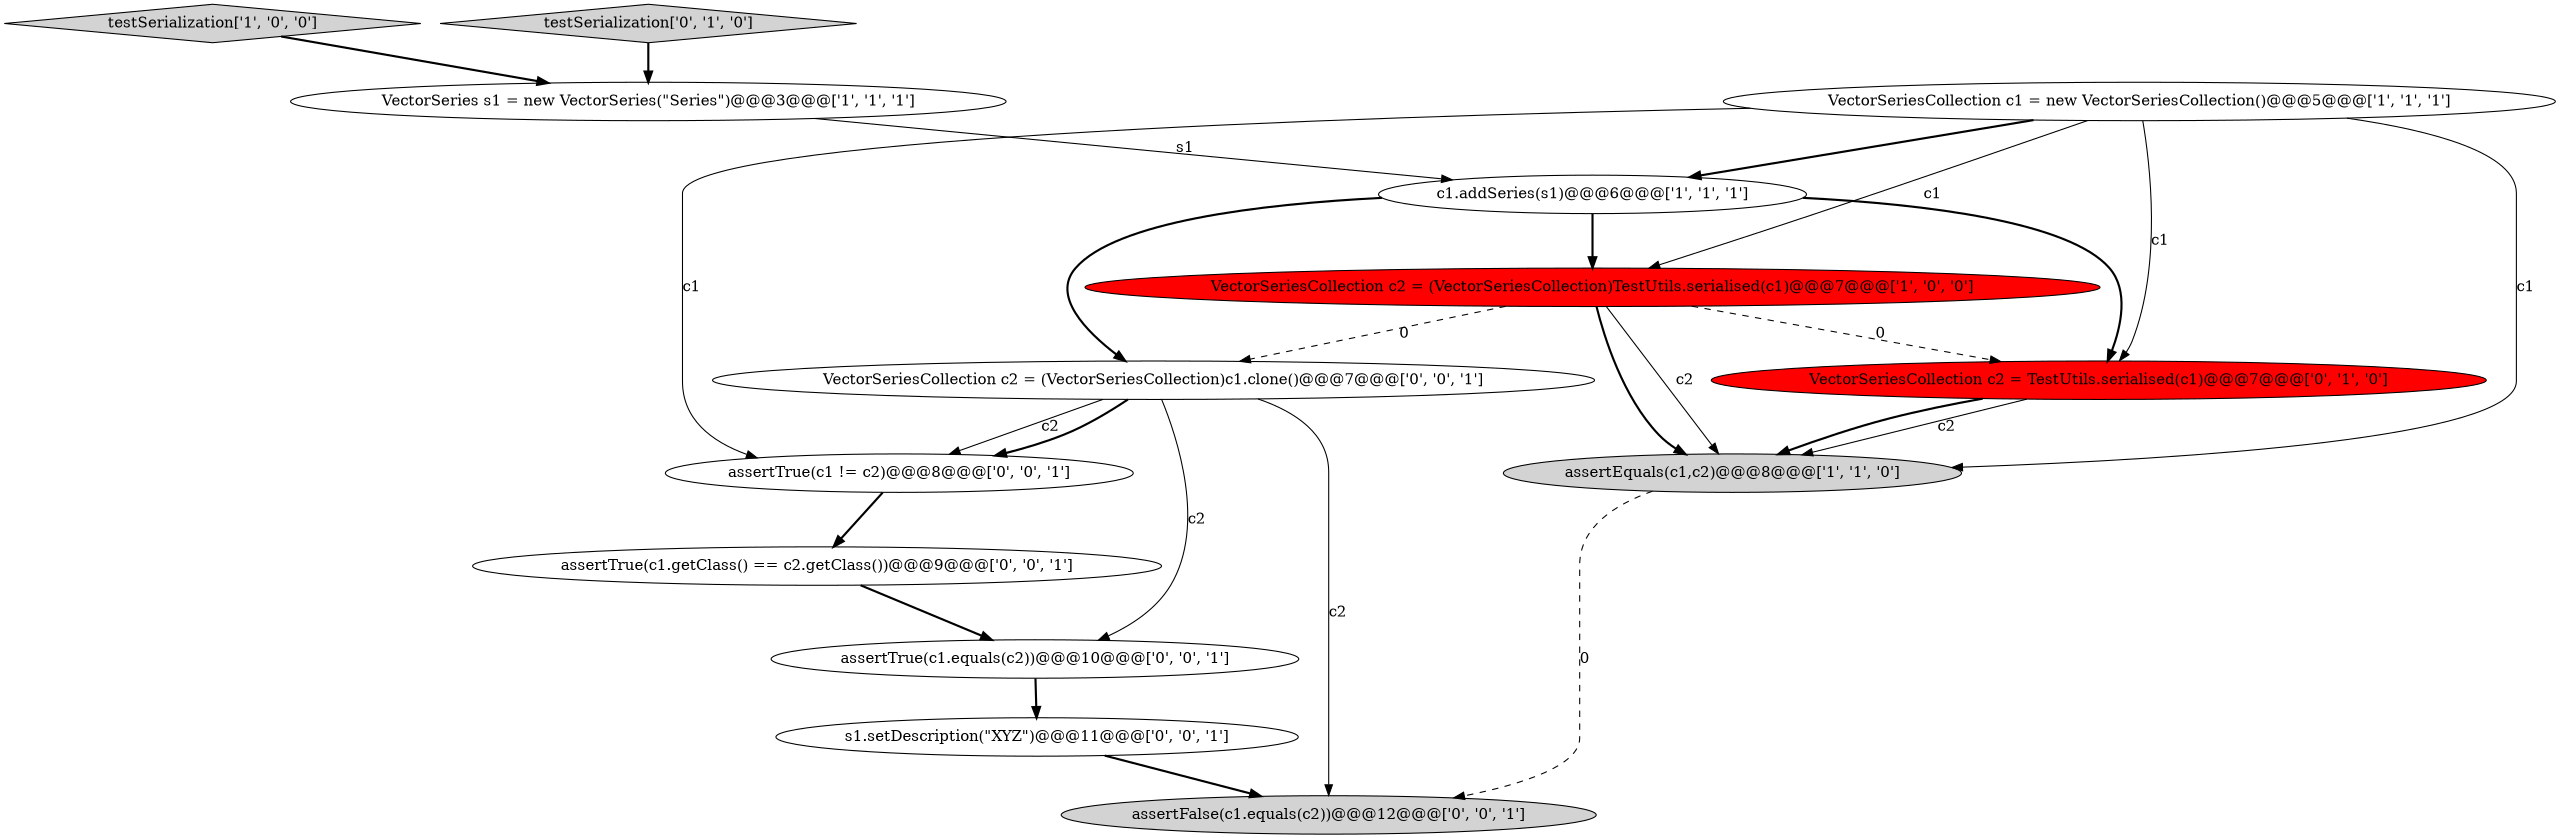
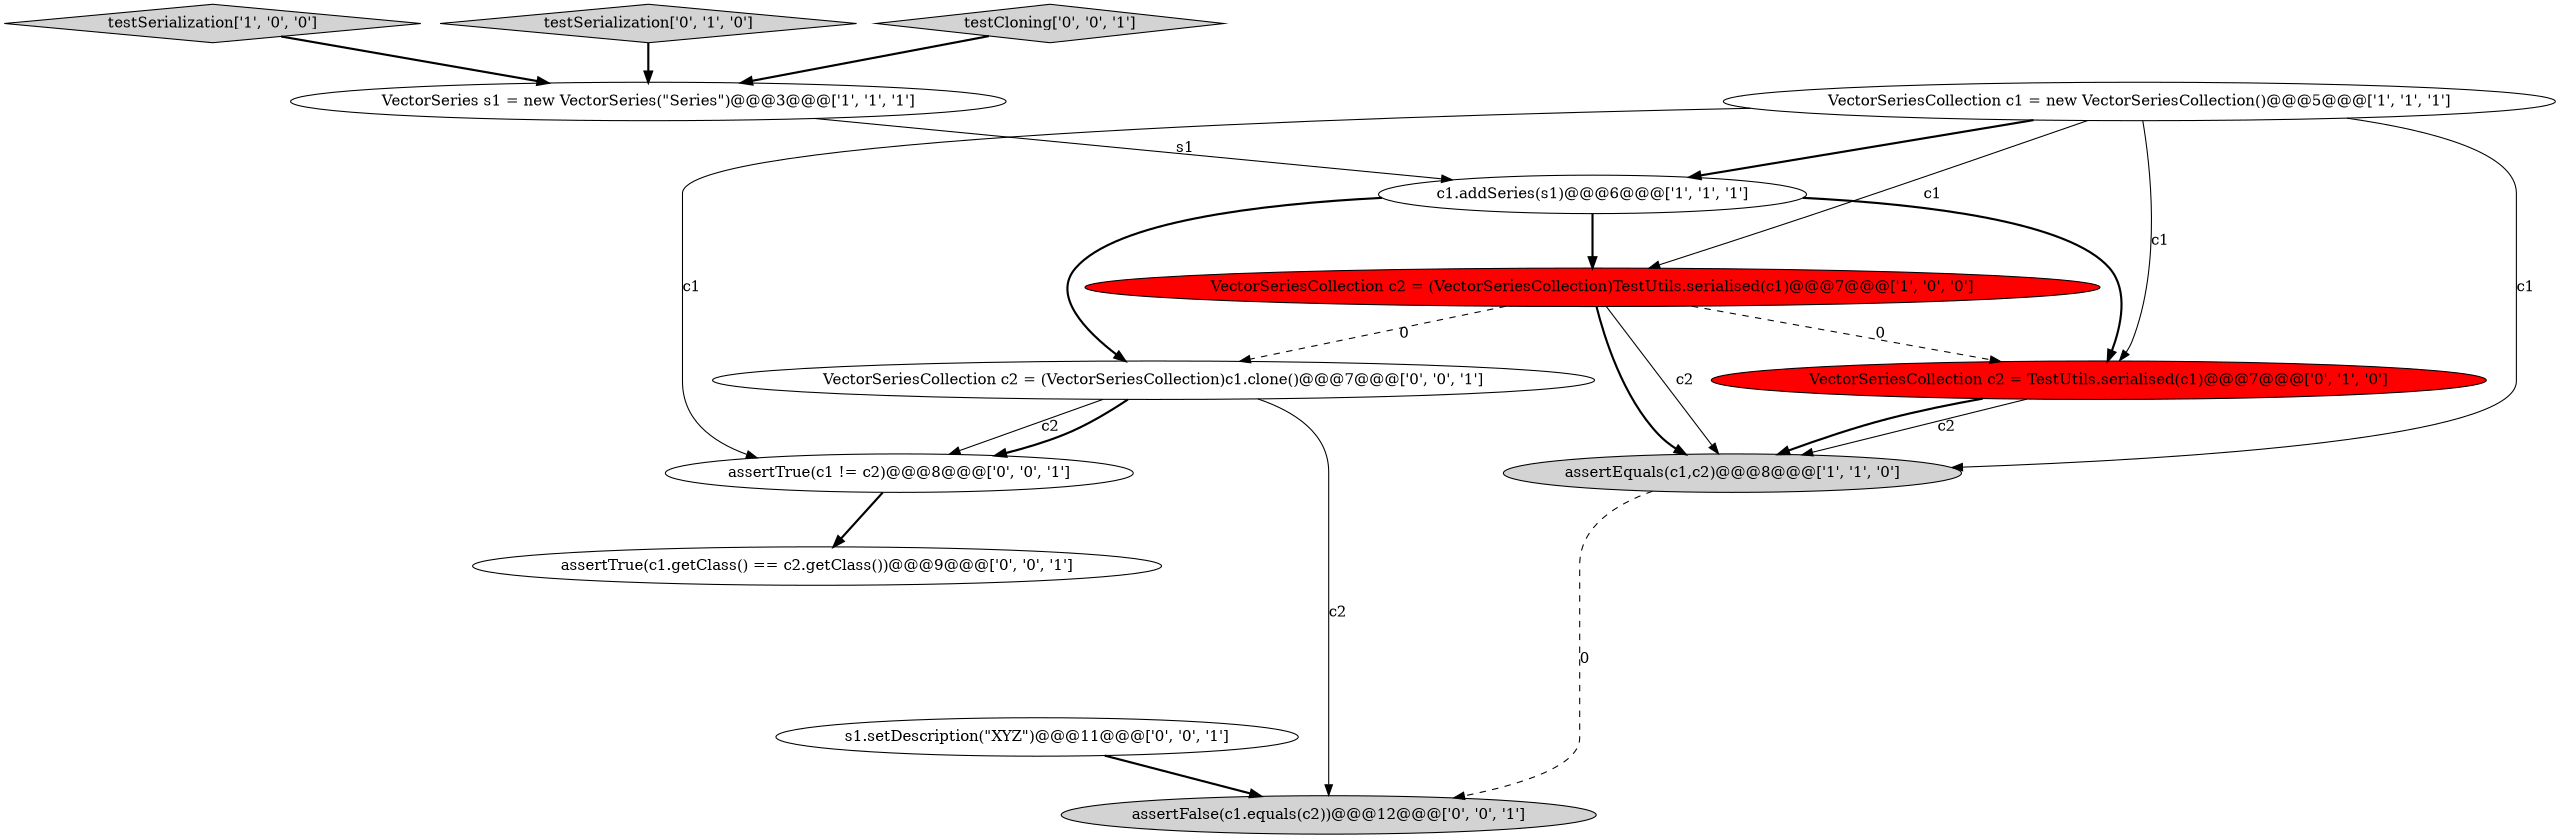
none -> (1050, 23)
(1035, 659) -> none
